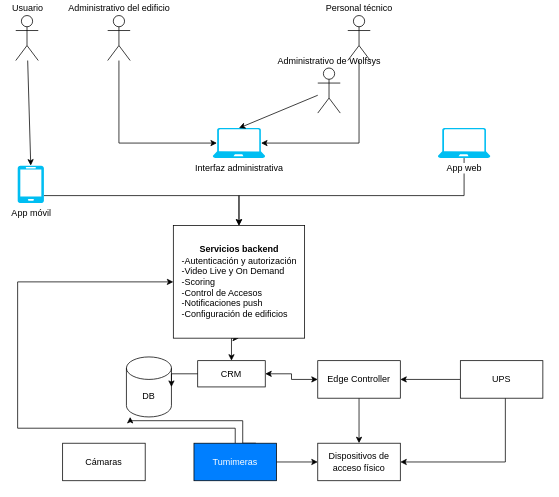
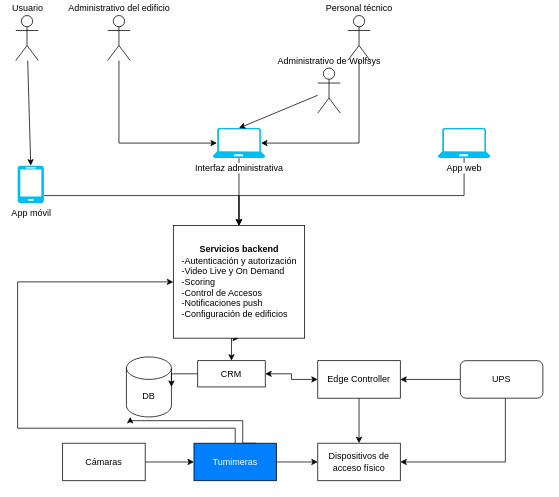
none -> (239, 175)
(501, 379) -> (501, 379)
none -> (187, 462)
